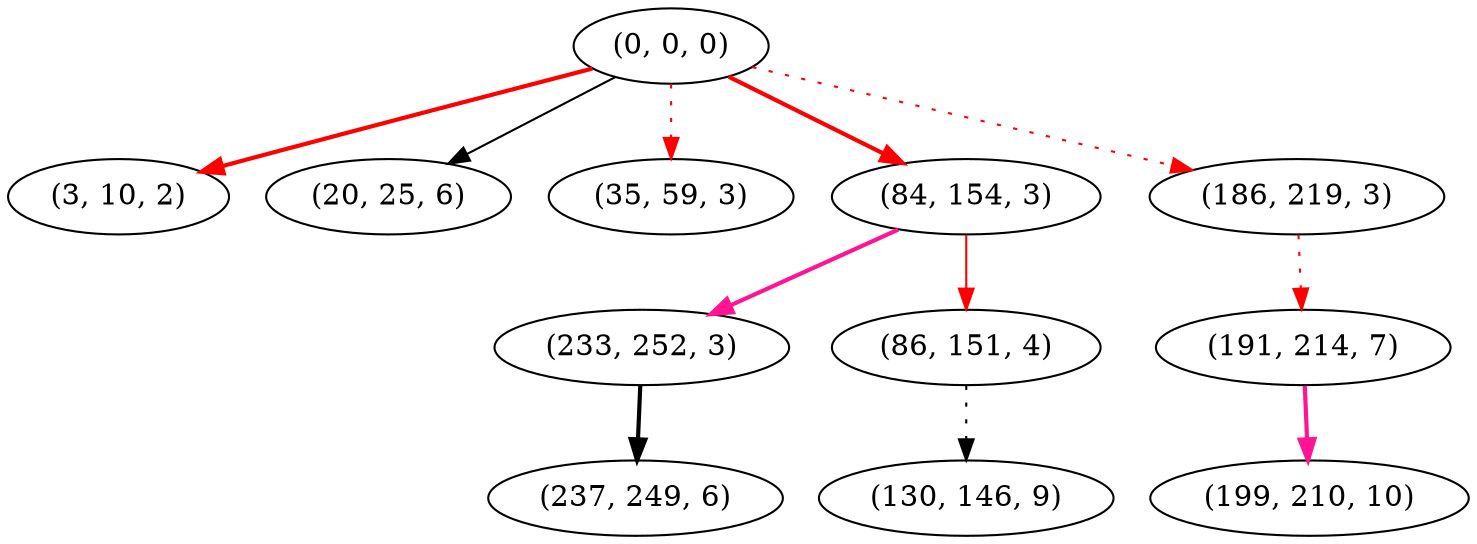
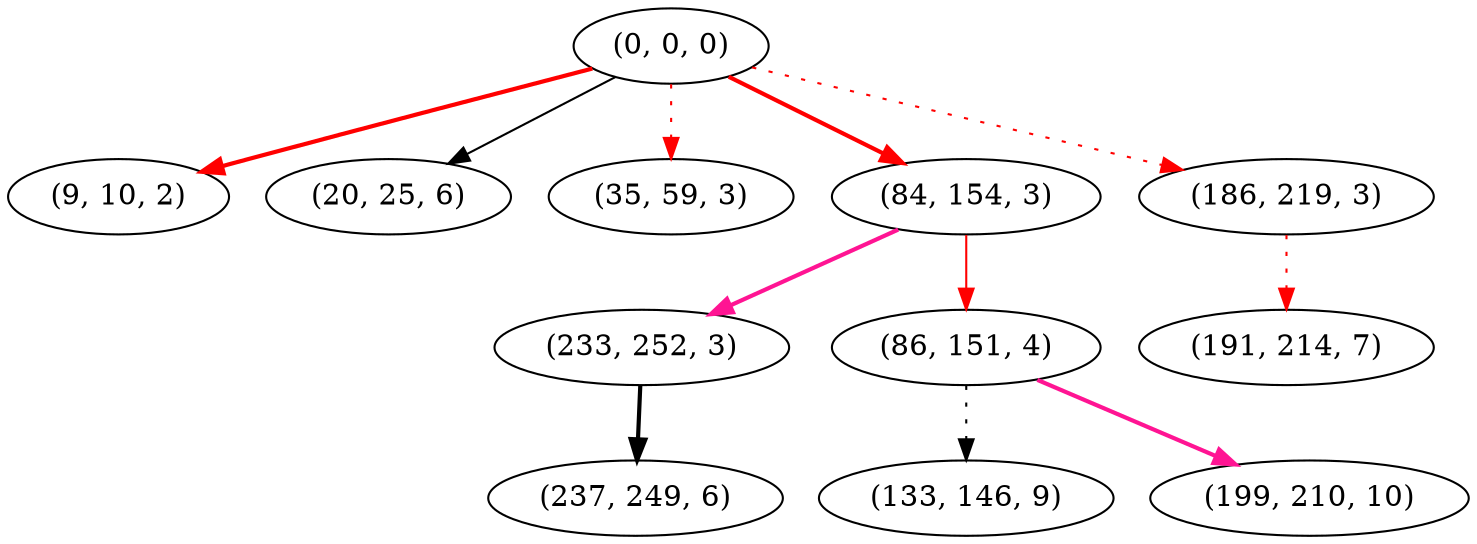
(119, 197) -> (119, 197)
(1306, 413) -> (1127, 418)
(966, 498) -> (966, 498)
